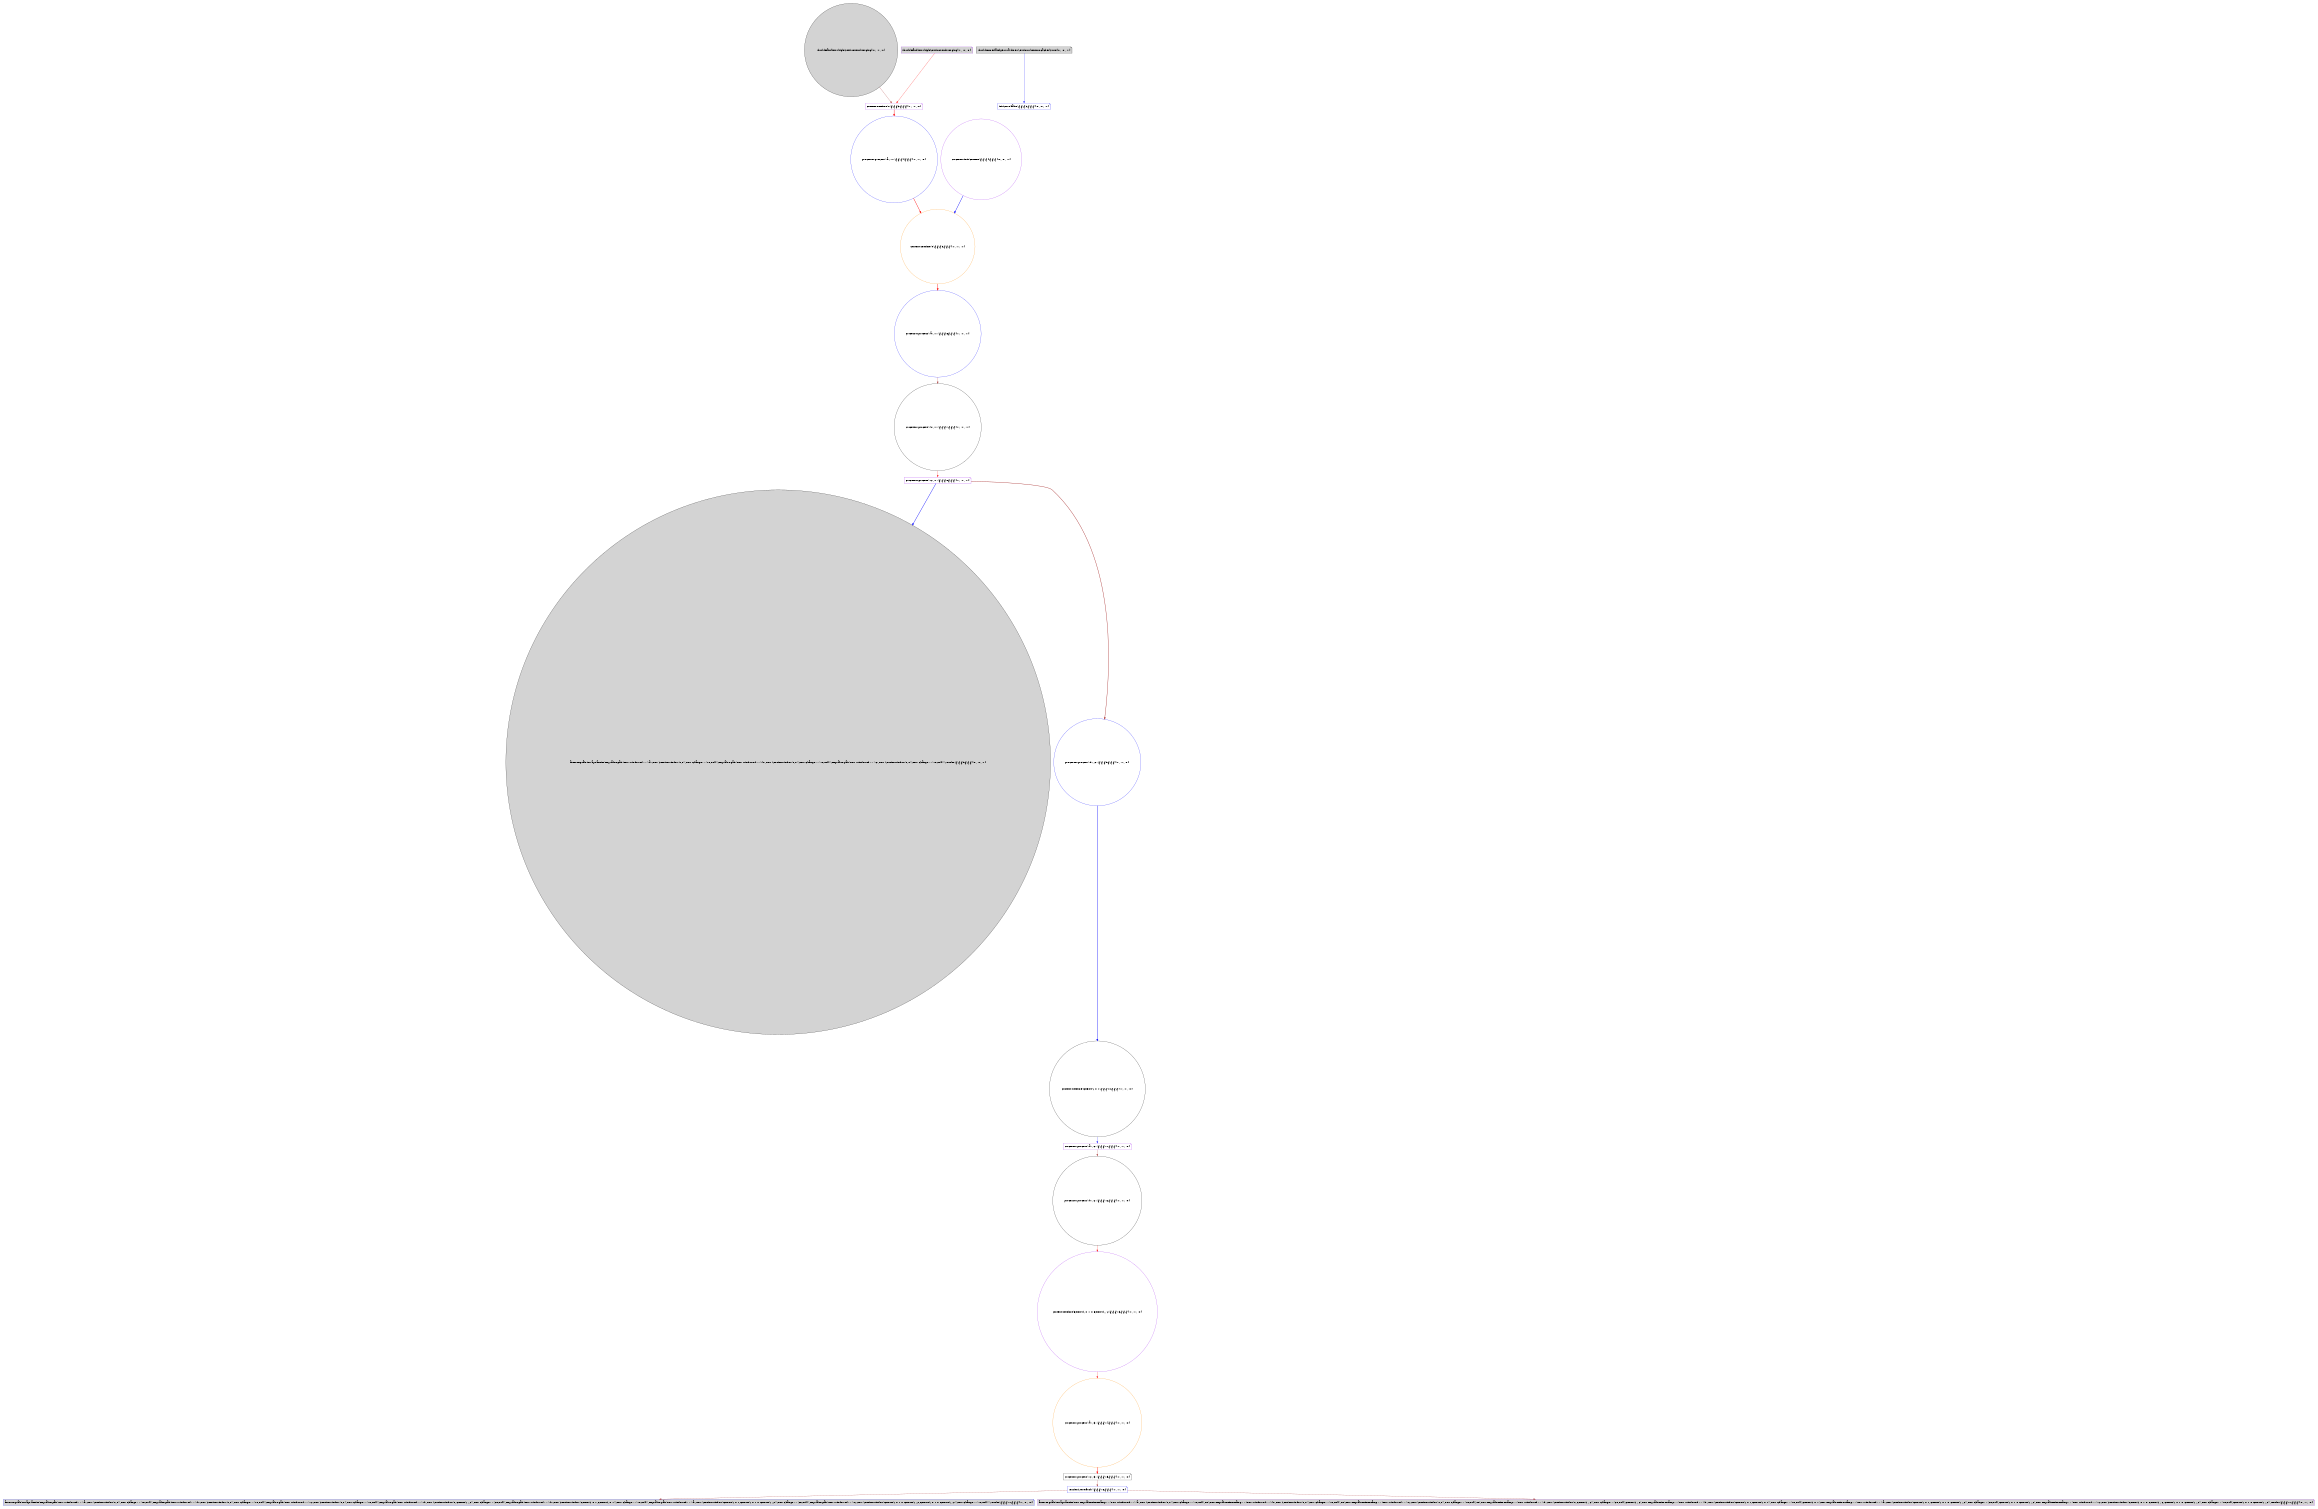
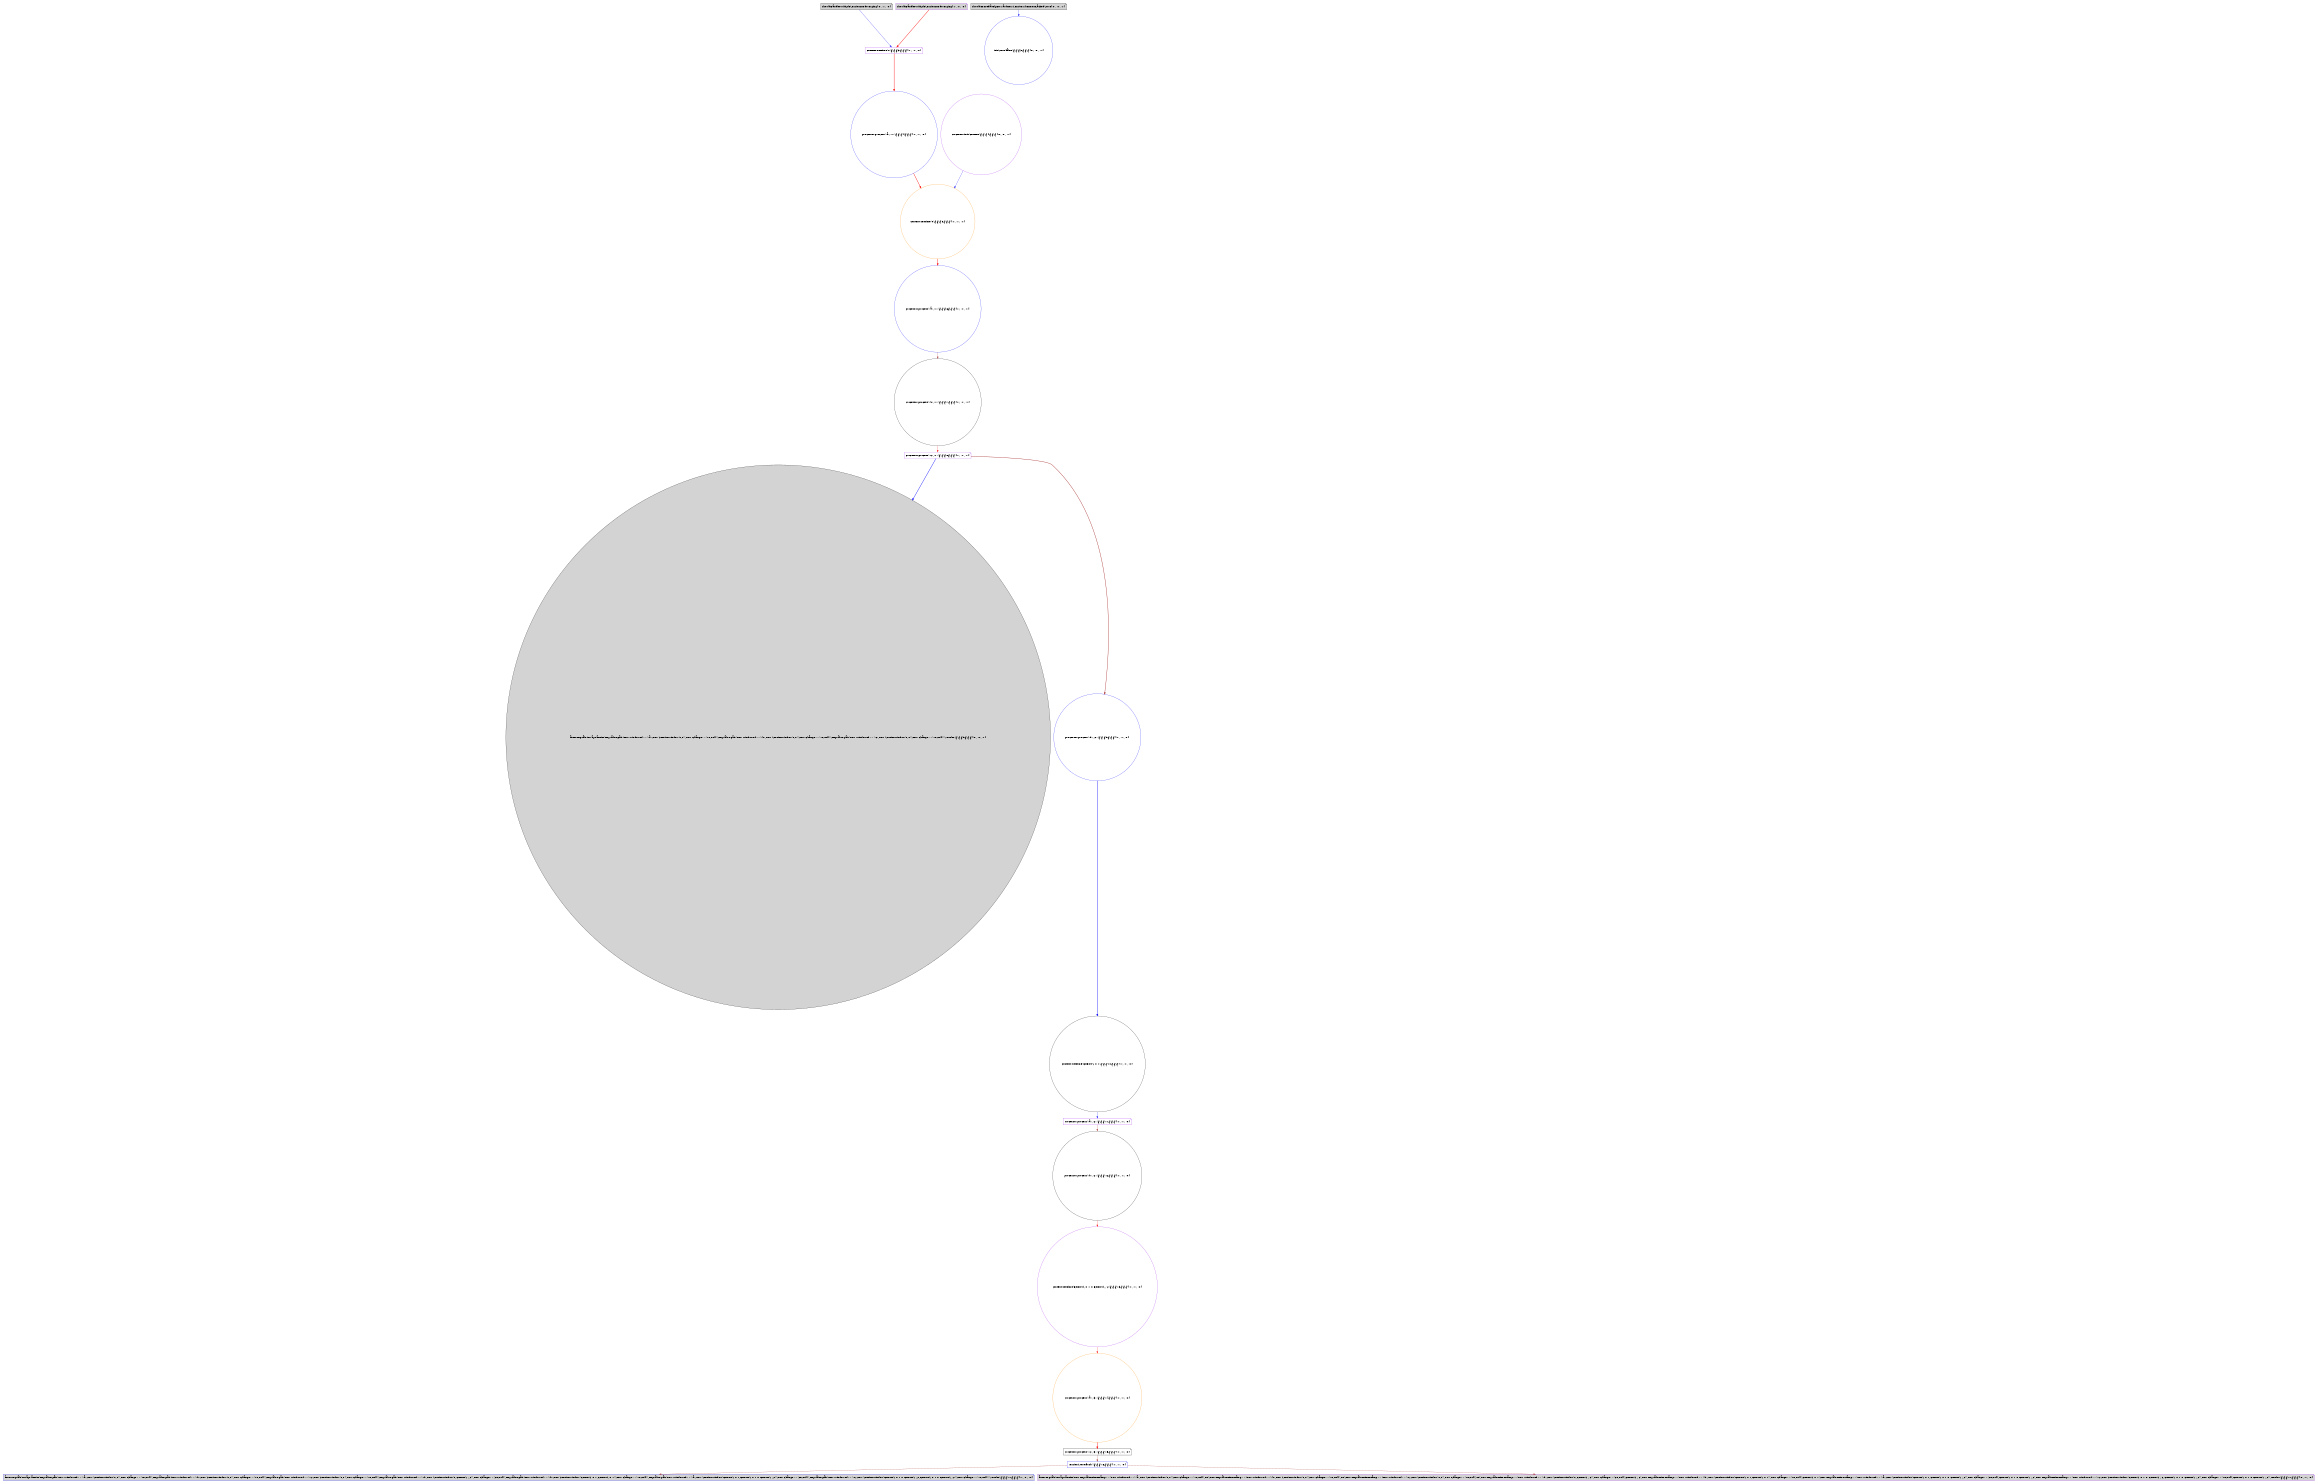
(851, 50) -> (857, 7)
(916, 77) -> (913, 28)
(885, 94) -> (875, 28)
(1024, 106) -> (1019, 50)
(959, 204) -> (959, 179)
